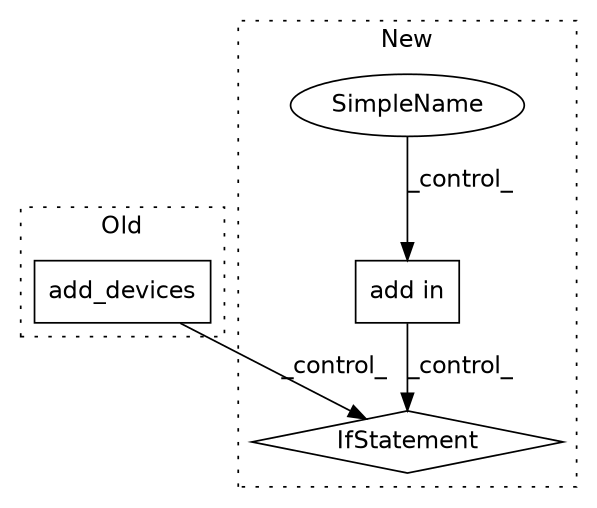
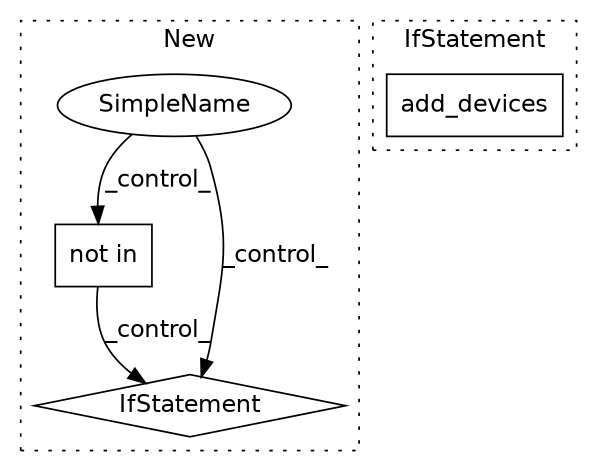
(123, 227) -> (475, 41)
(407, 292) -> (104, 256)
(265, 367) -> (223, 247)
